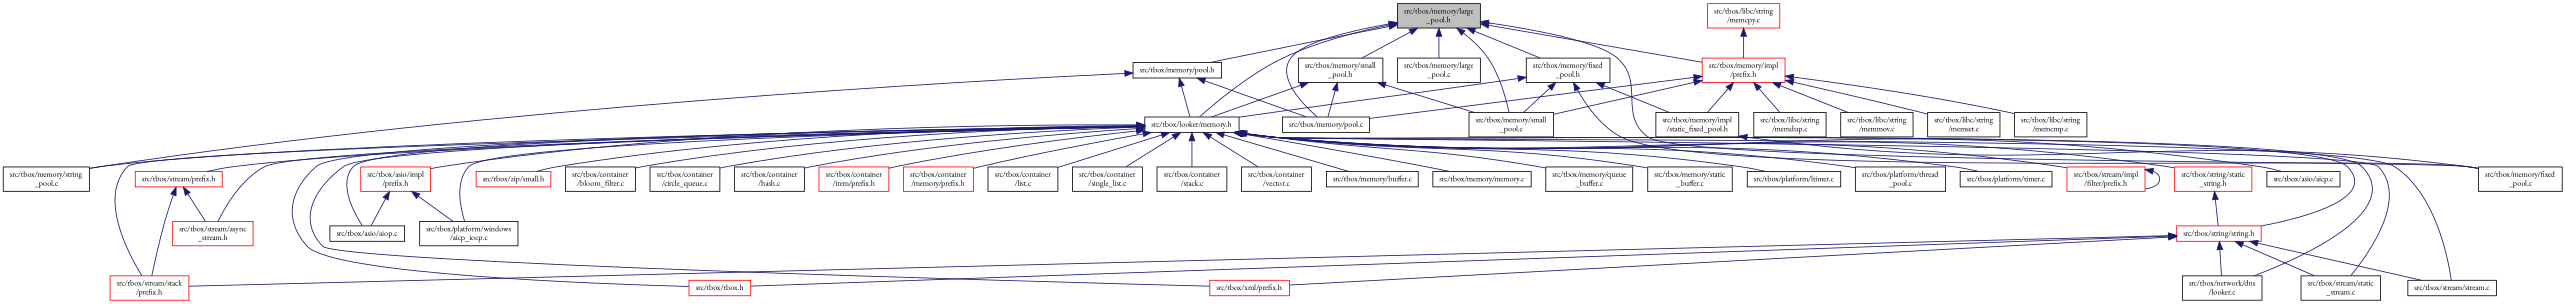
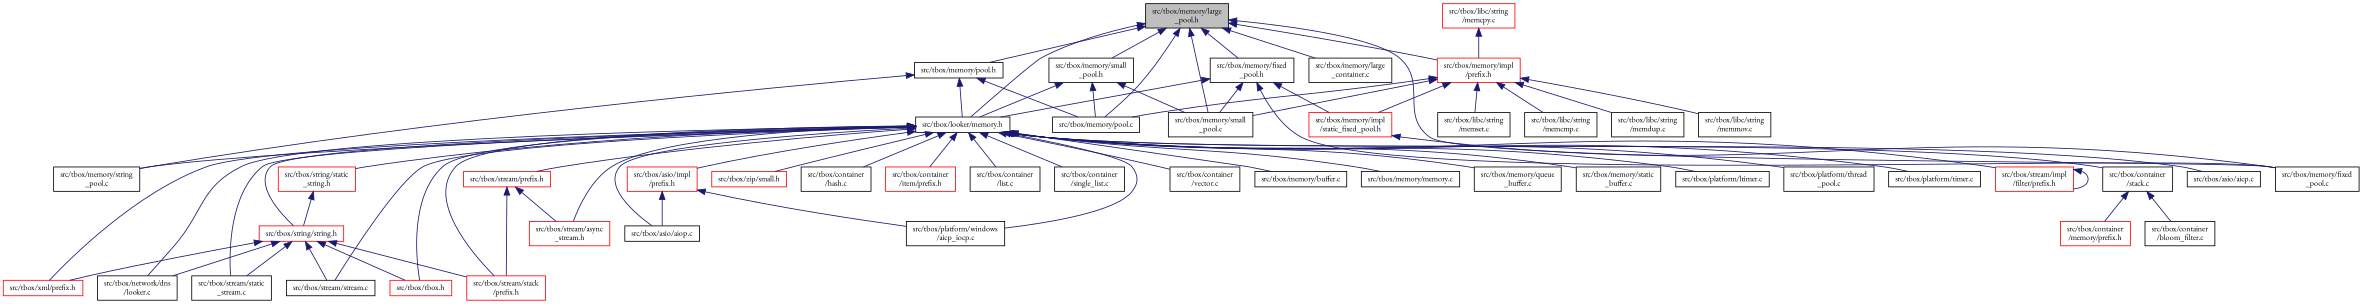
(1439, 70) -> (1350, 70)
(1697, 125) -> (1350, 125)
(848, 141) -> (2161, 210)
(1058, 150) -> (2114, 210)
(685, 179) -> none
